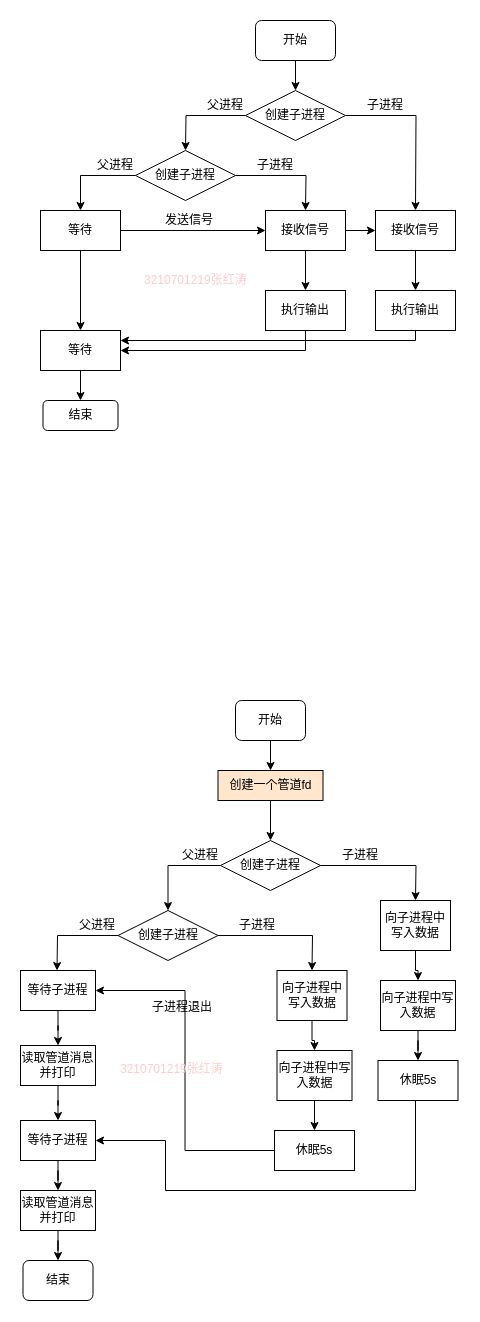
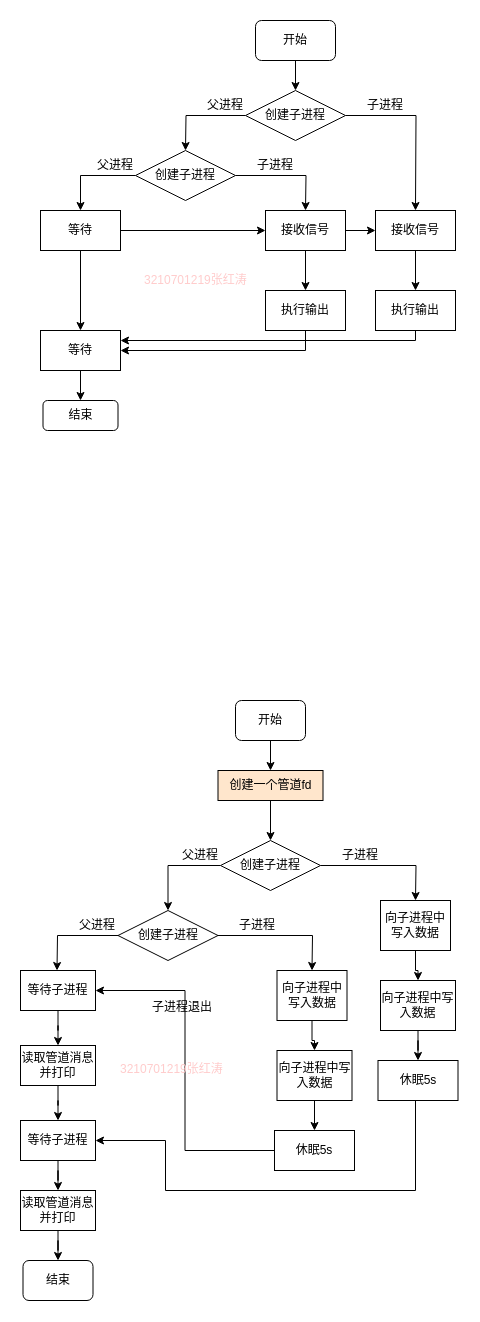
(193, 221) -> none
